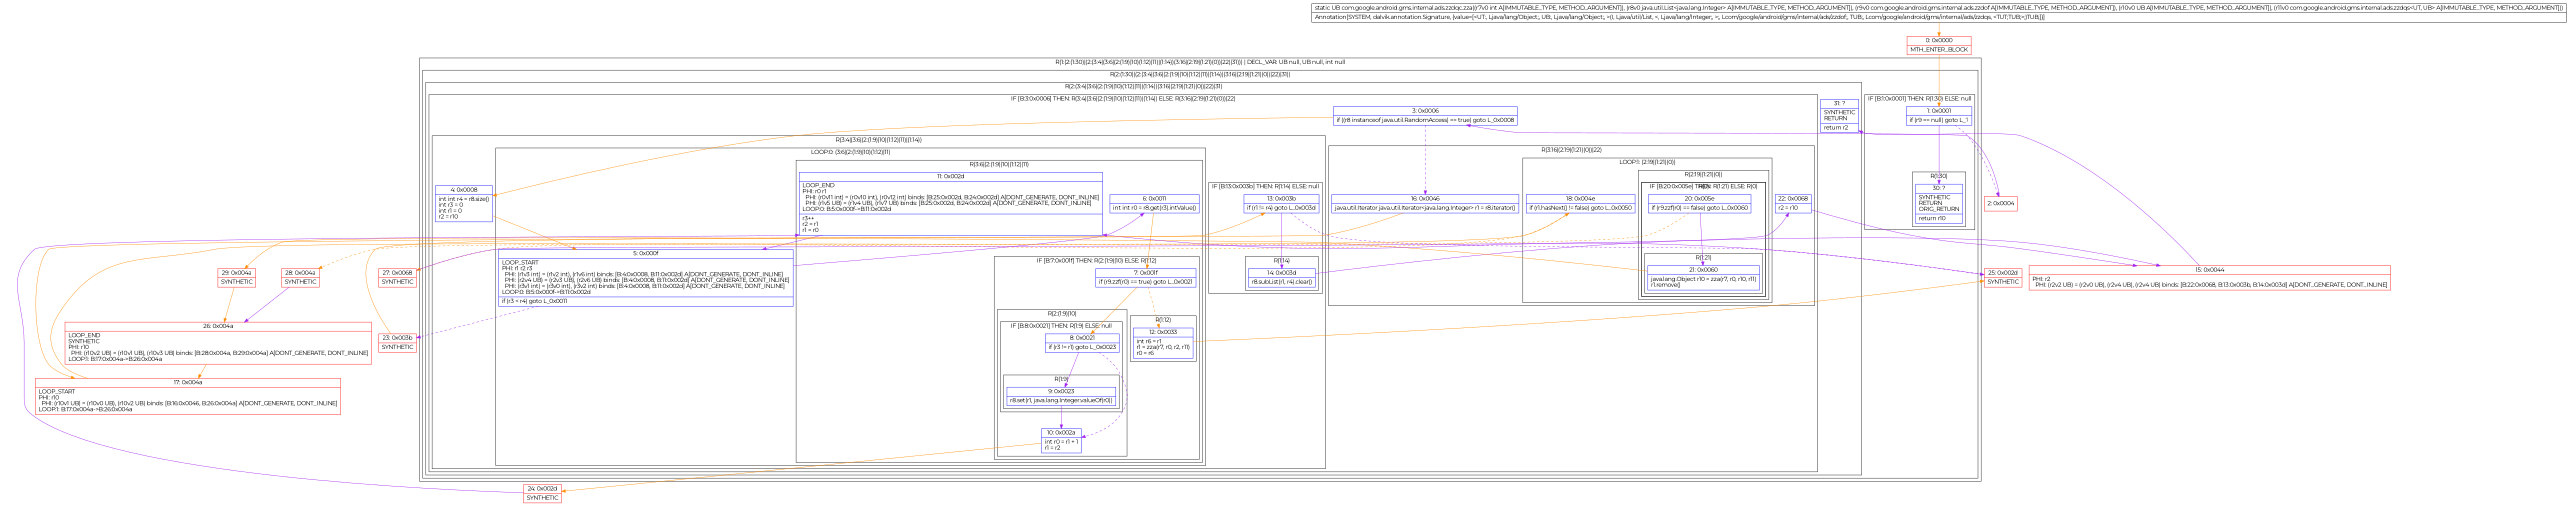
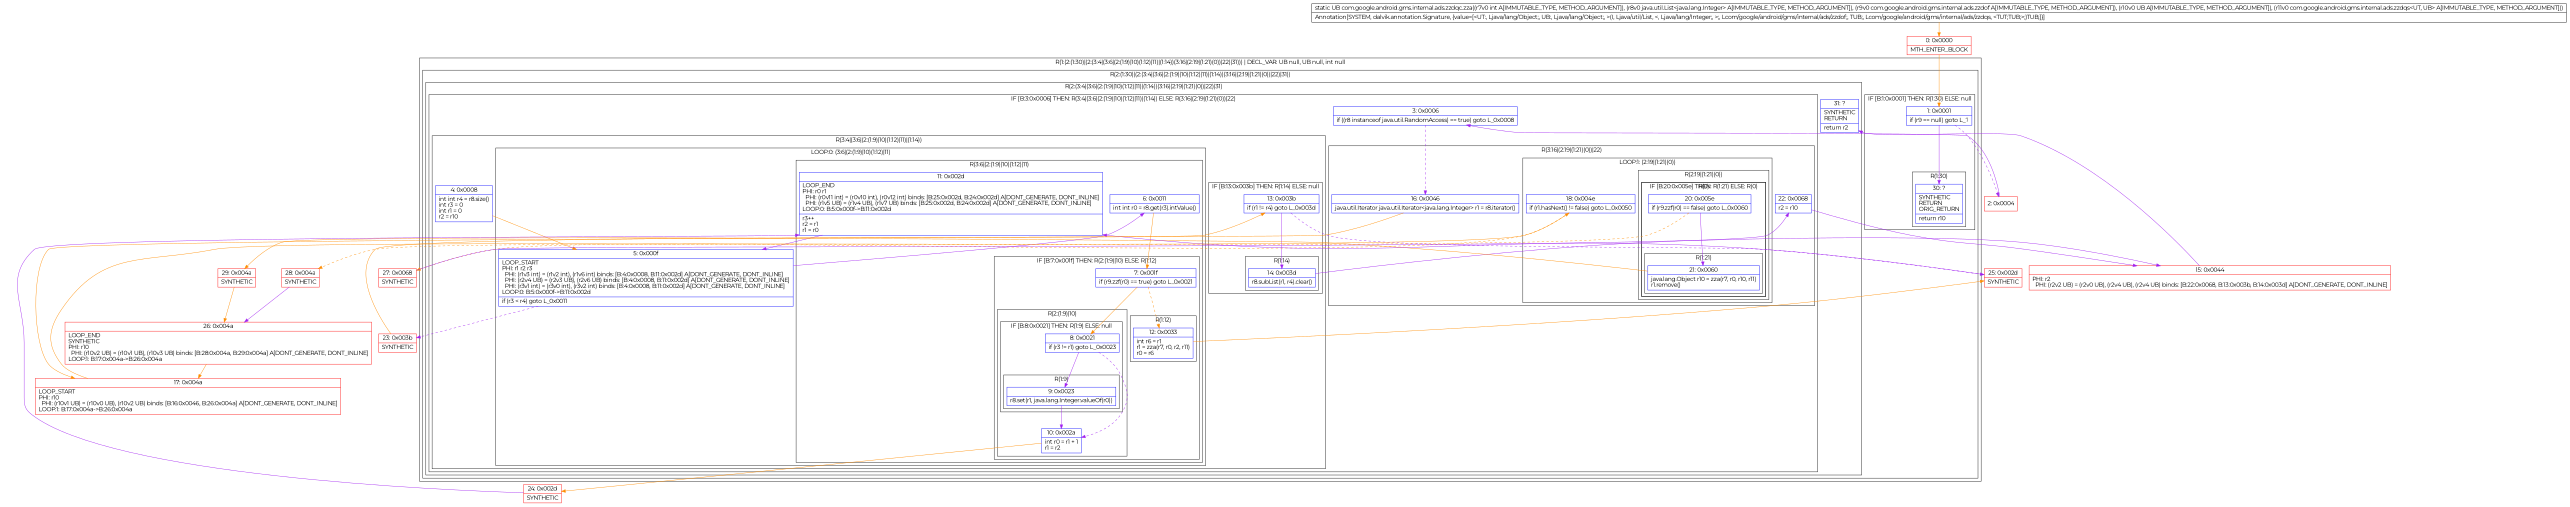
(912, 128) -> none
